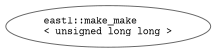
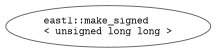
(108, 26) -> (108, 26)
